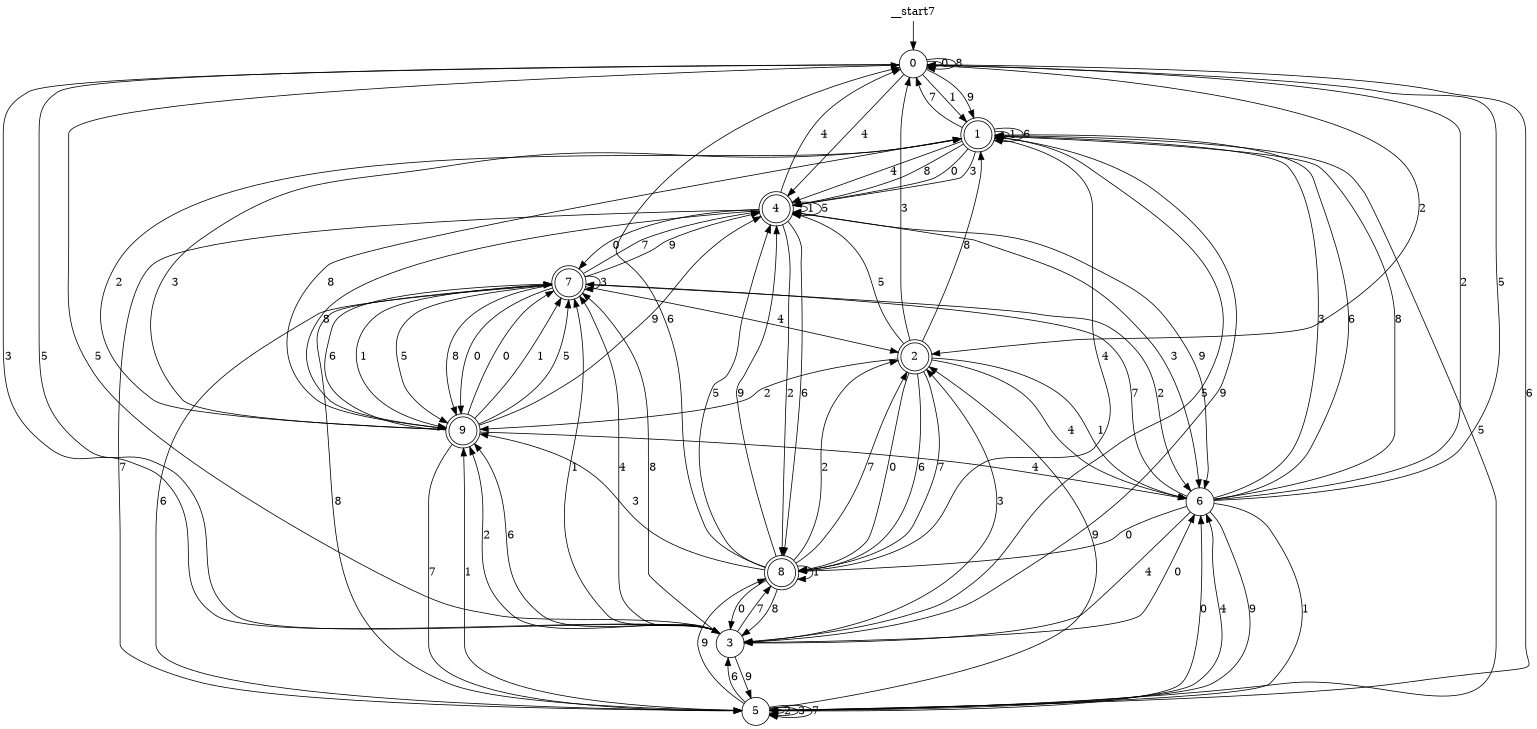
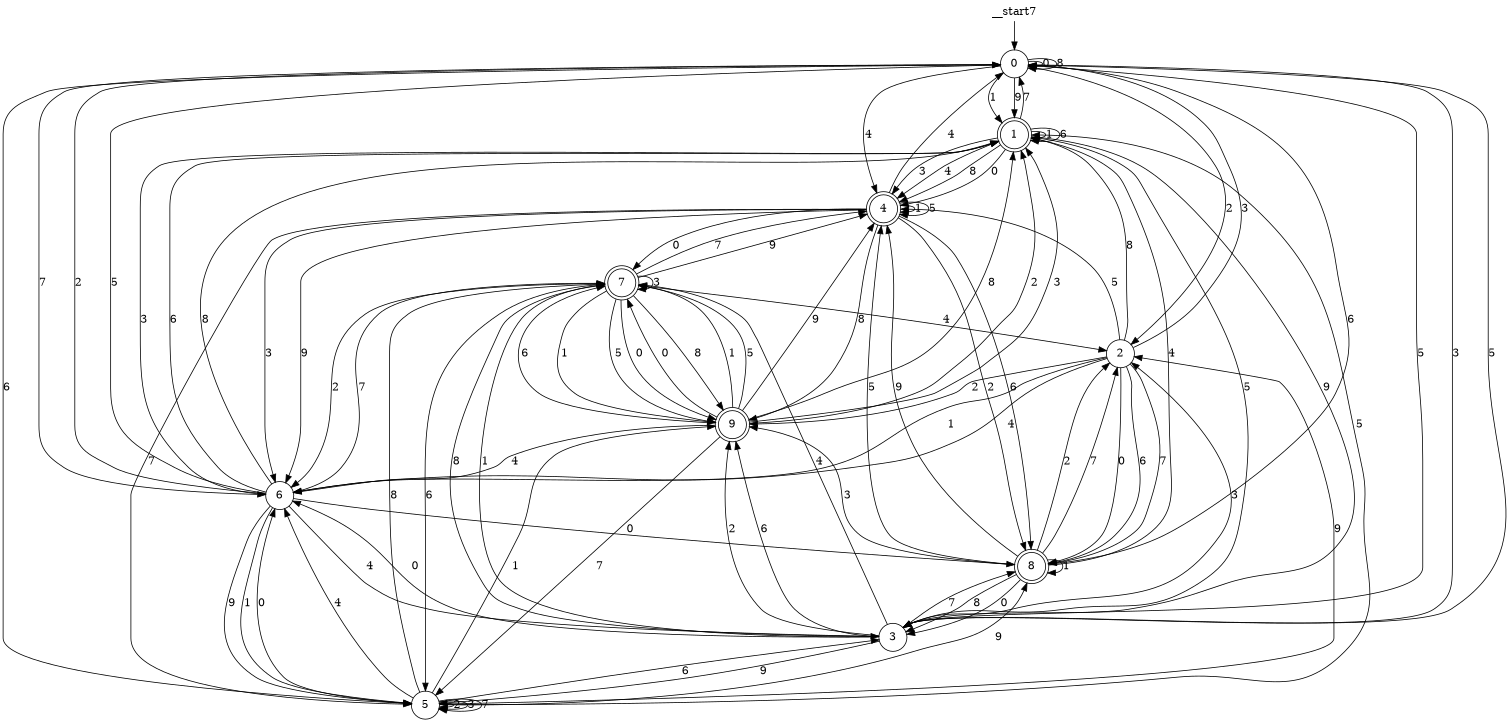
none -> (49, 103)
(915, 357) -> (1120, 354)
